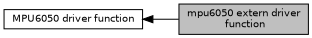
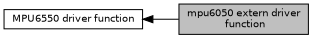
(73, 19) -> (73, 19)
